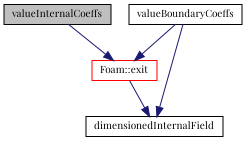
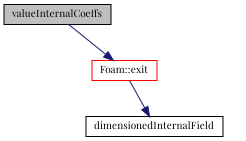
(186, 14) -> none
